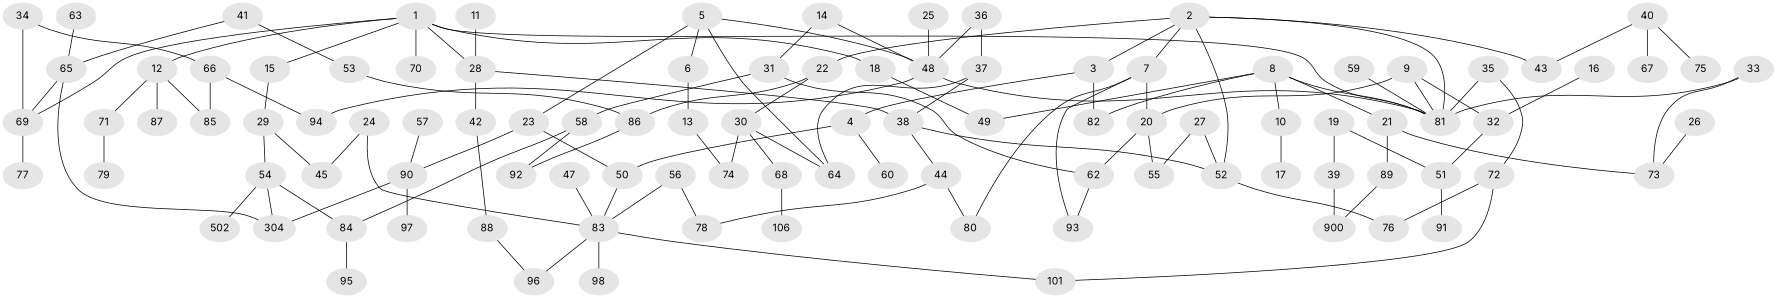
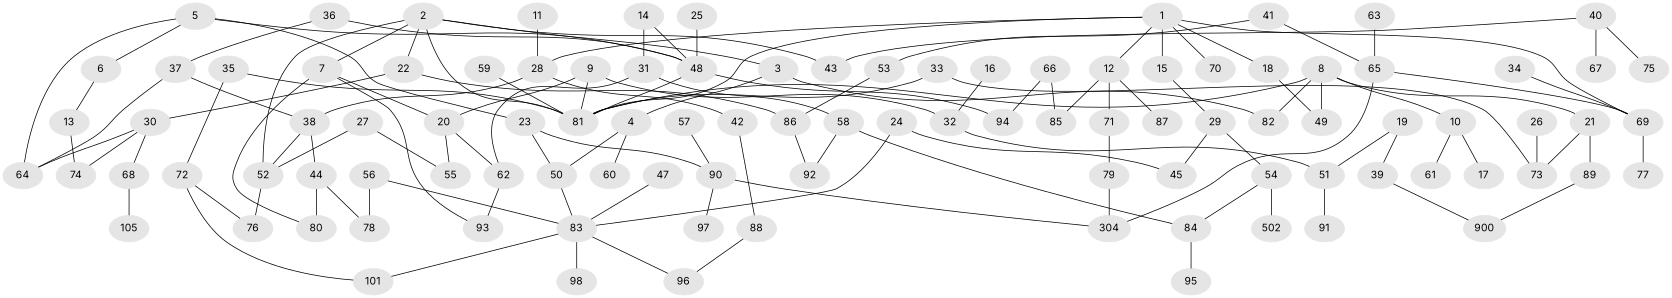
(117, 43) -> none
none -> (1431, 176)
(270, 202) -> (1109, 202)
(782, 229) -> (129, 229)
